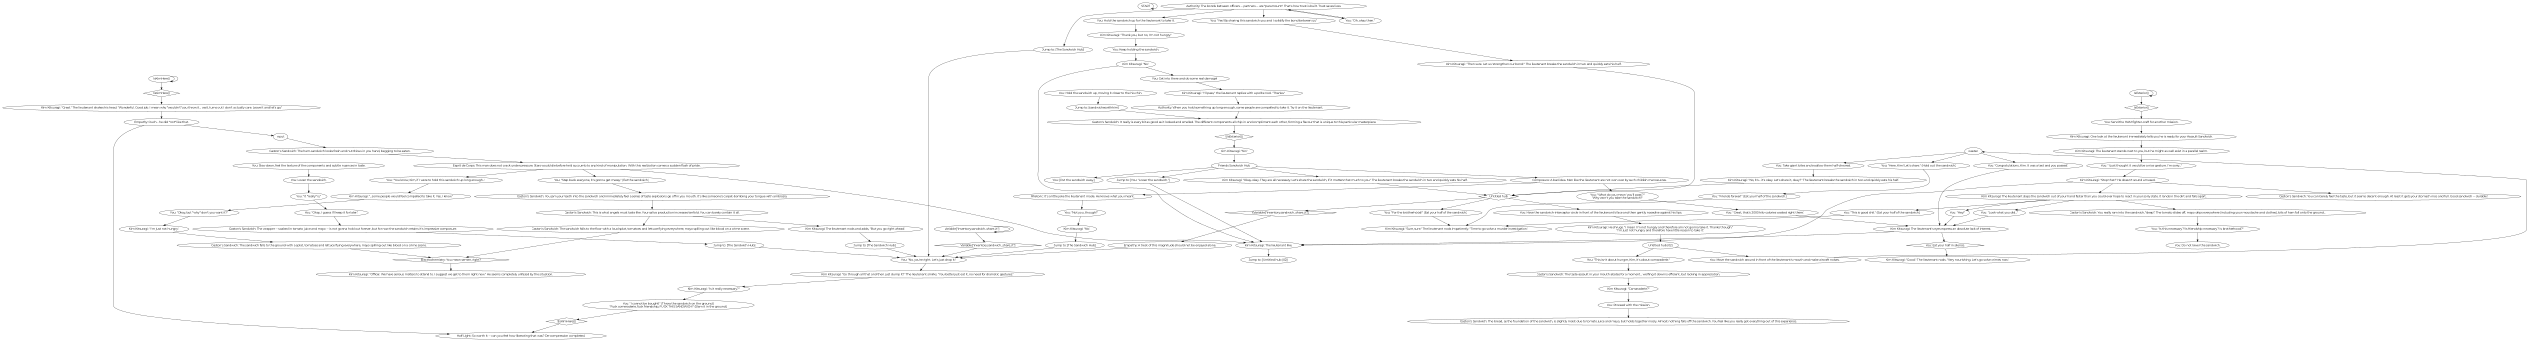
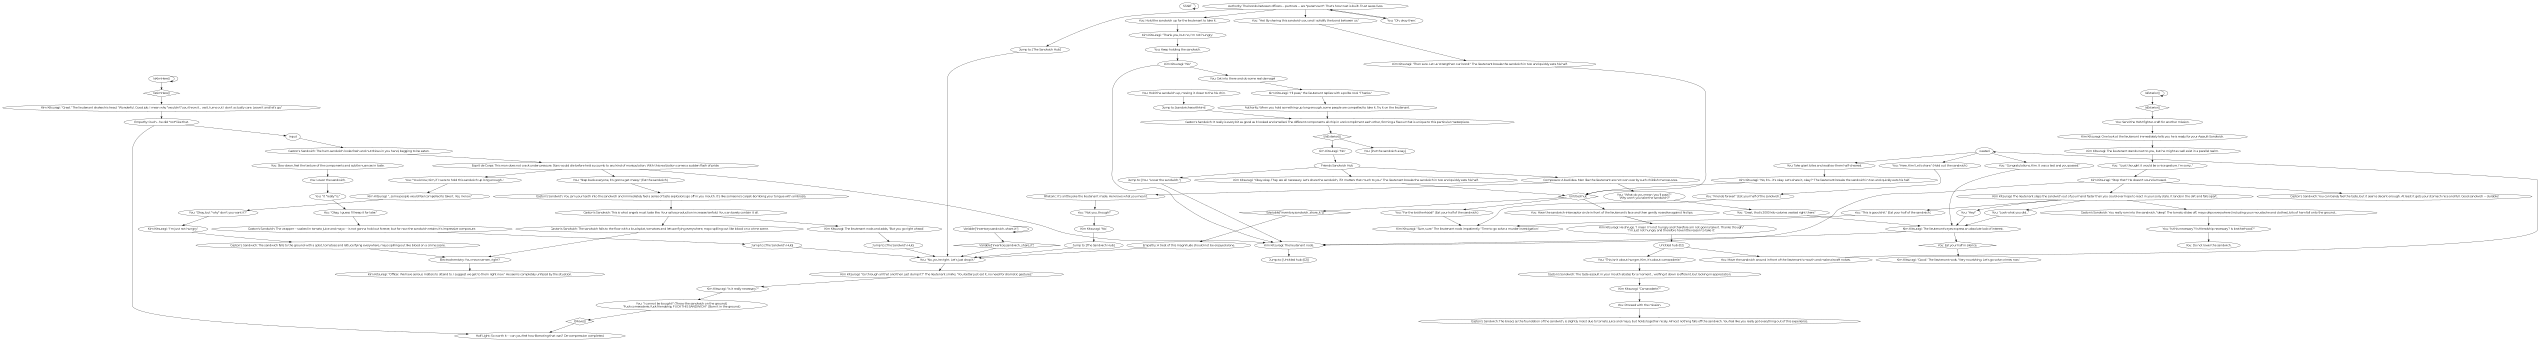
(1155, 172) -> (1356, 143)
(1269, 245) -> (1289, 245)
(451, 260) -> (470, 260)
(567, 321) -> (580, 321)
